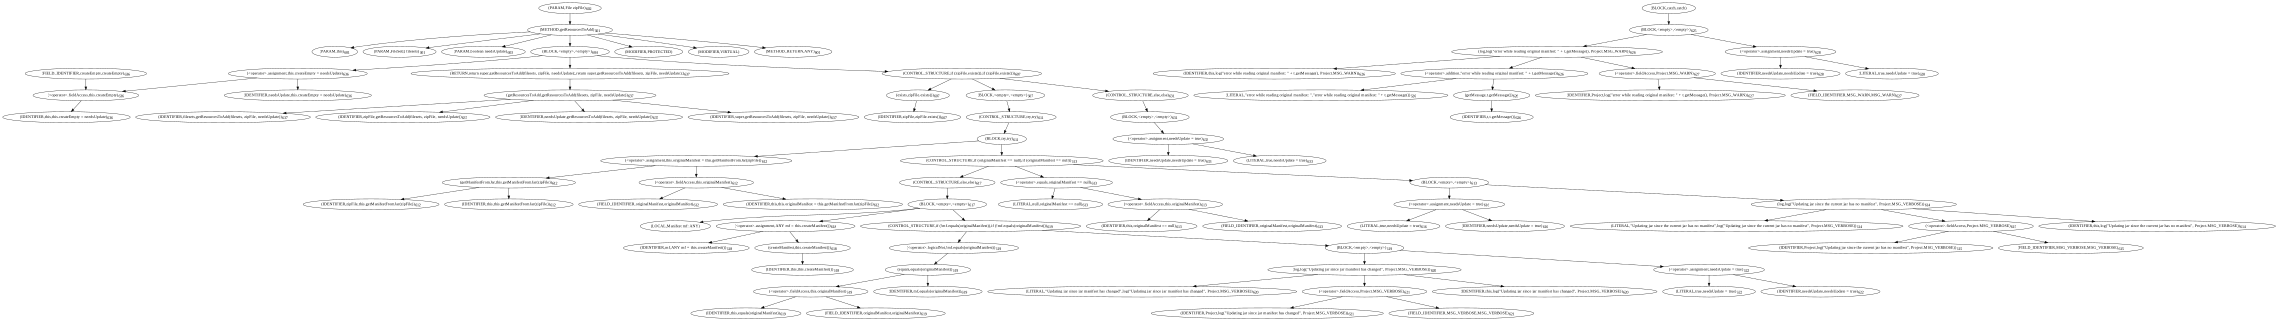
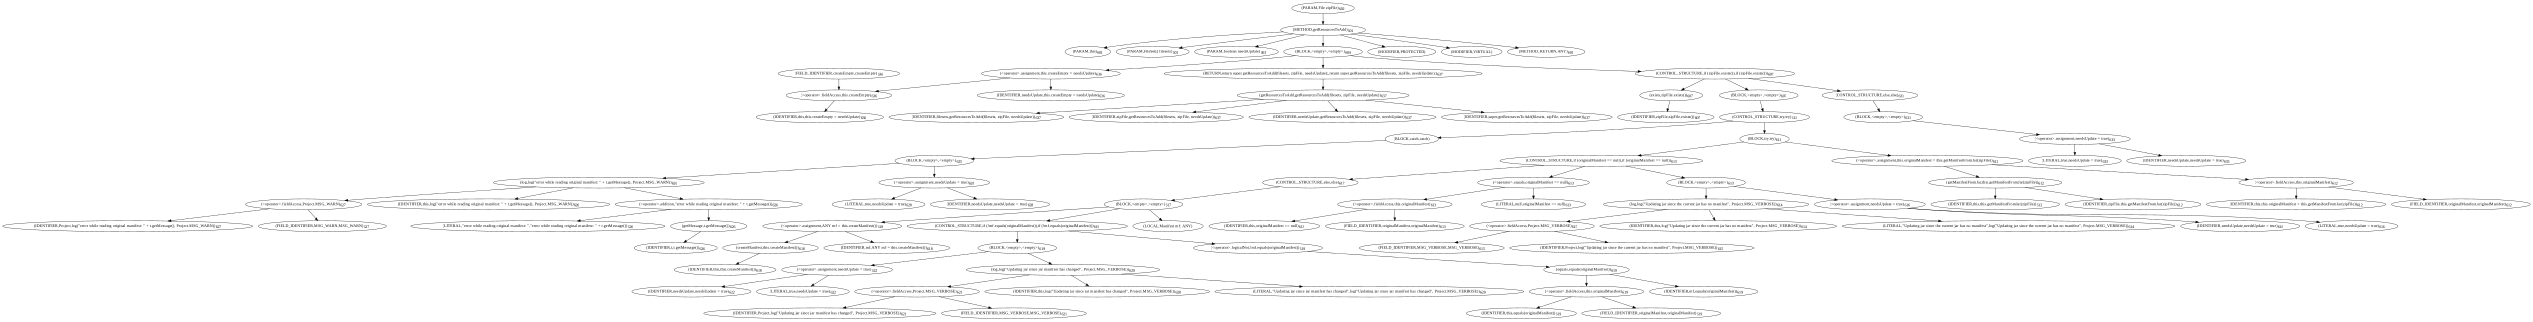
none -> (1587, 131)
